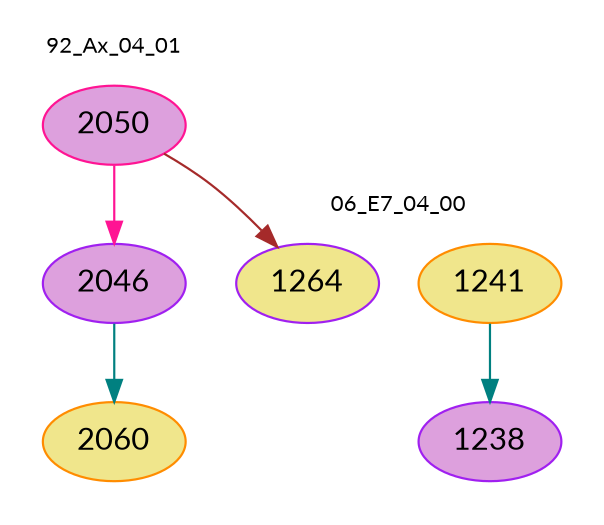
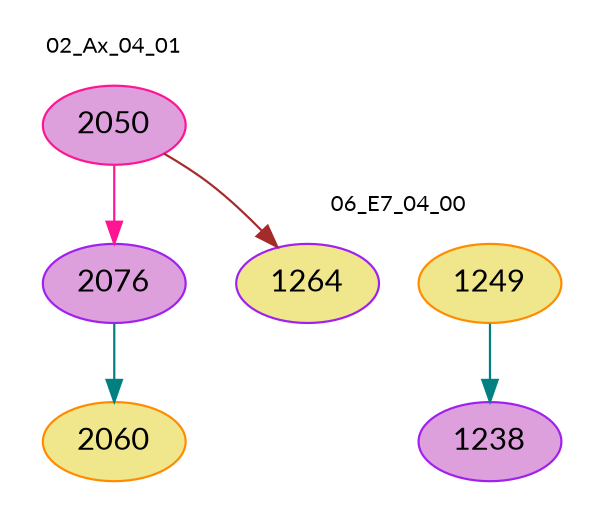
(114, 47) -> (114, 47)
(114, 283) -> (114, 283)
(490, 283) -> (490, 283)
